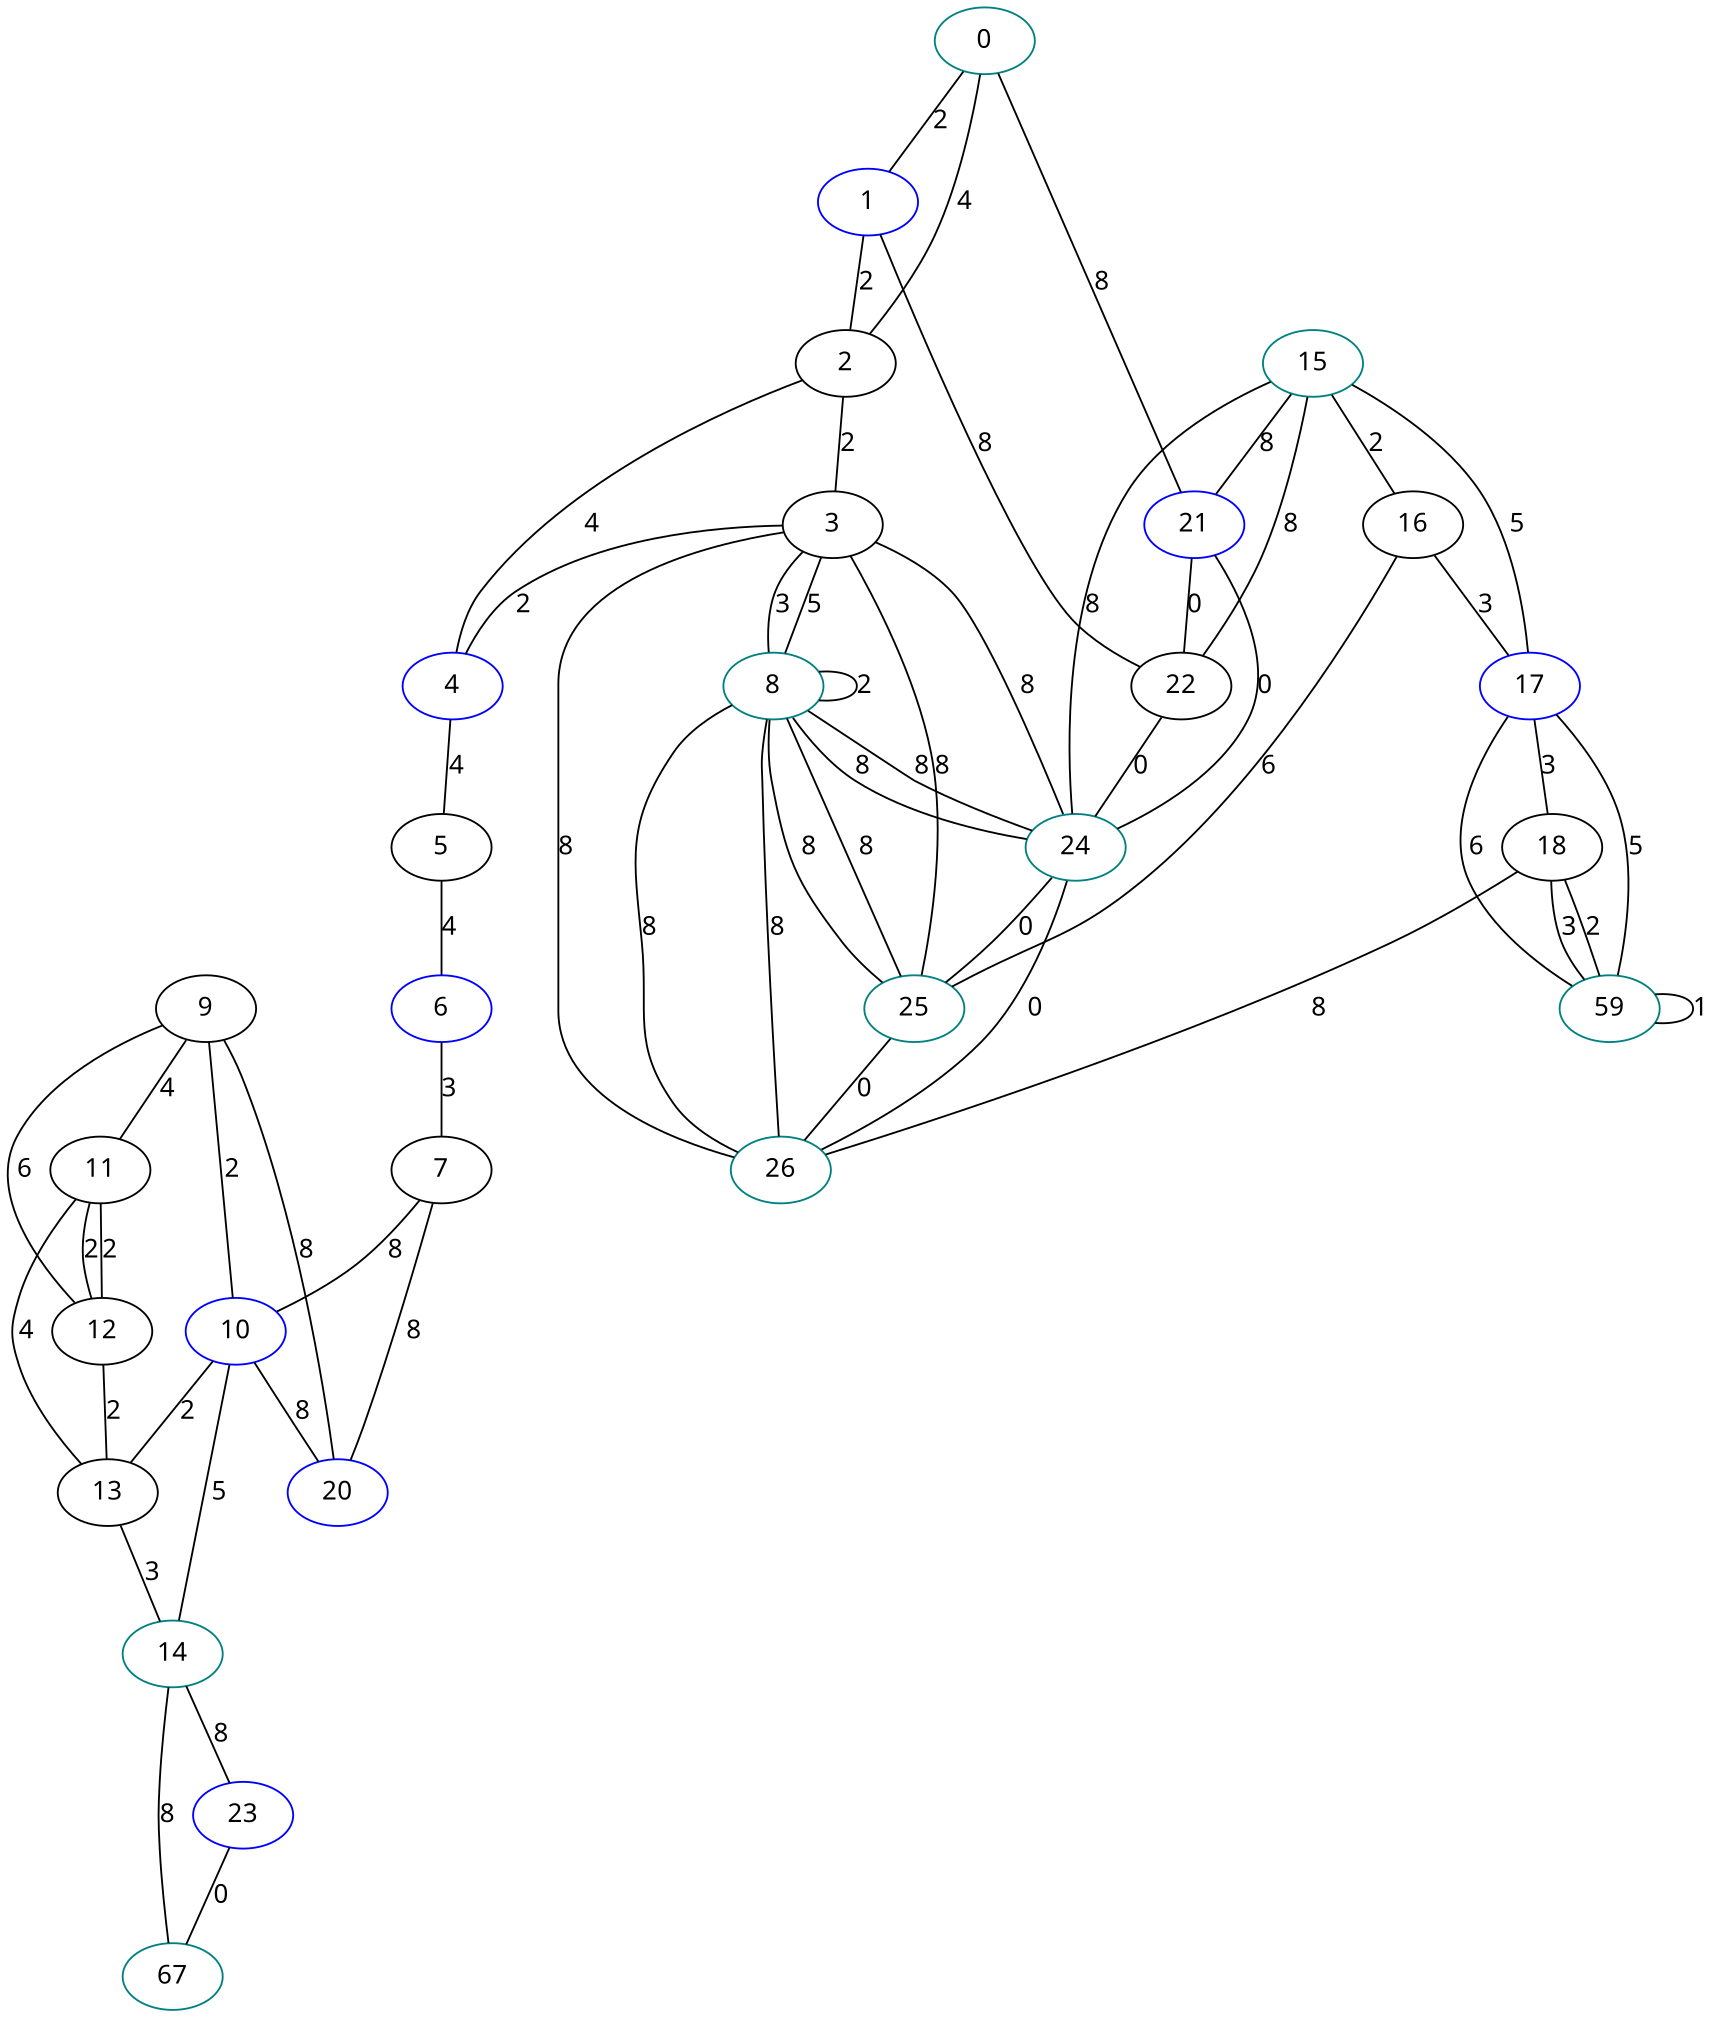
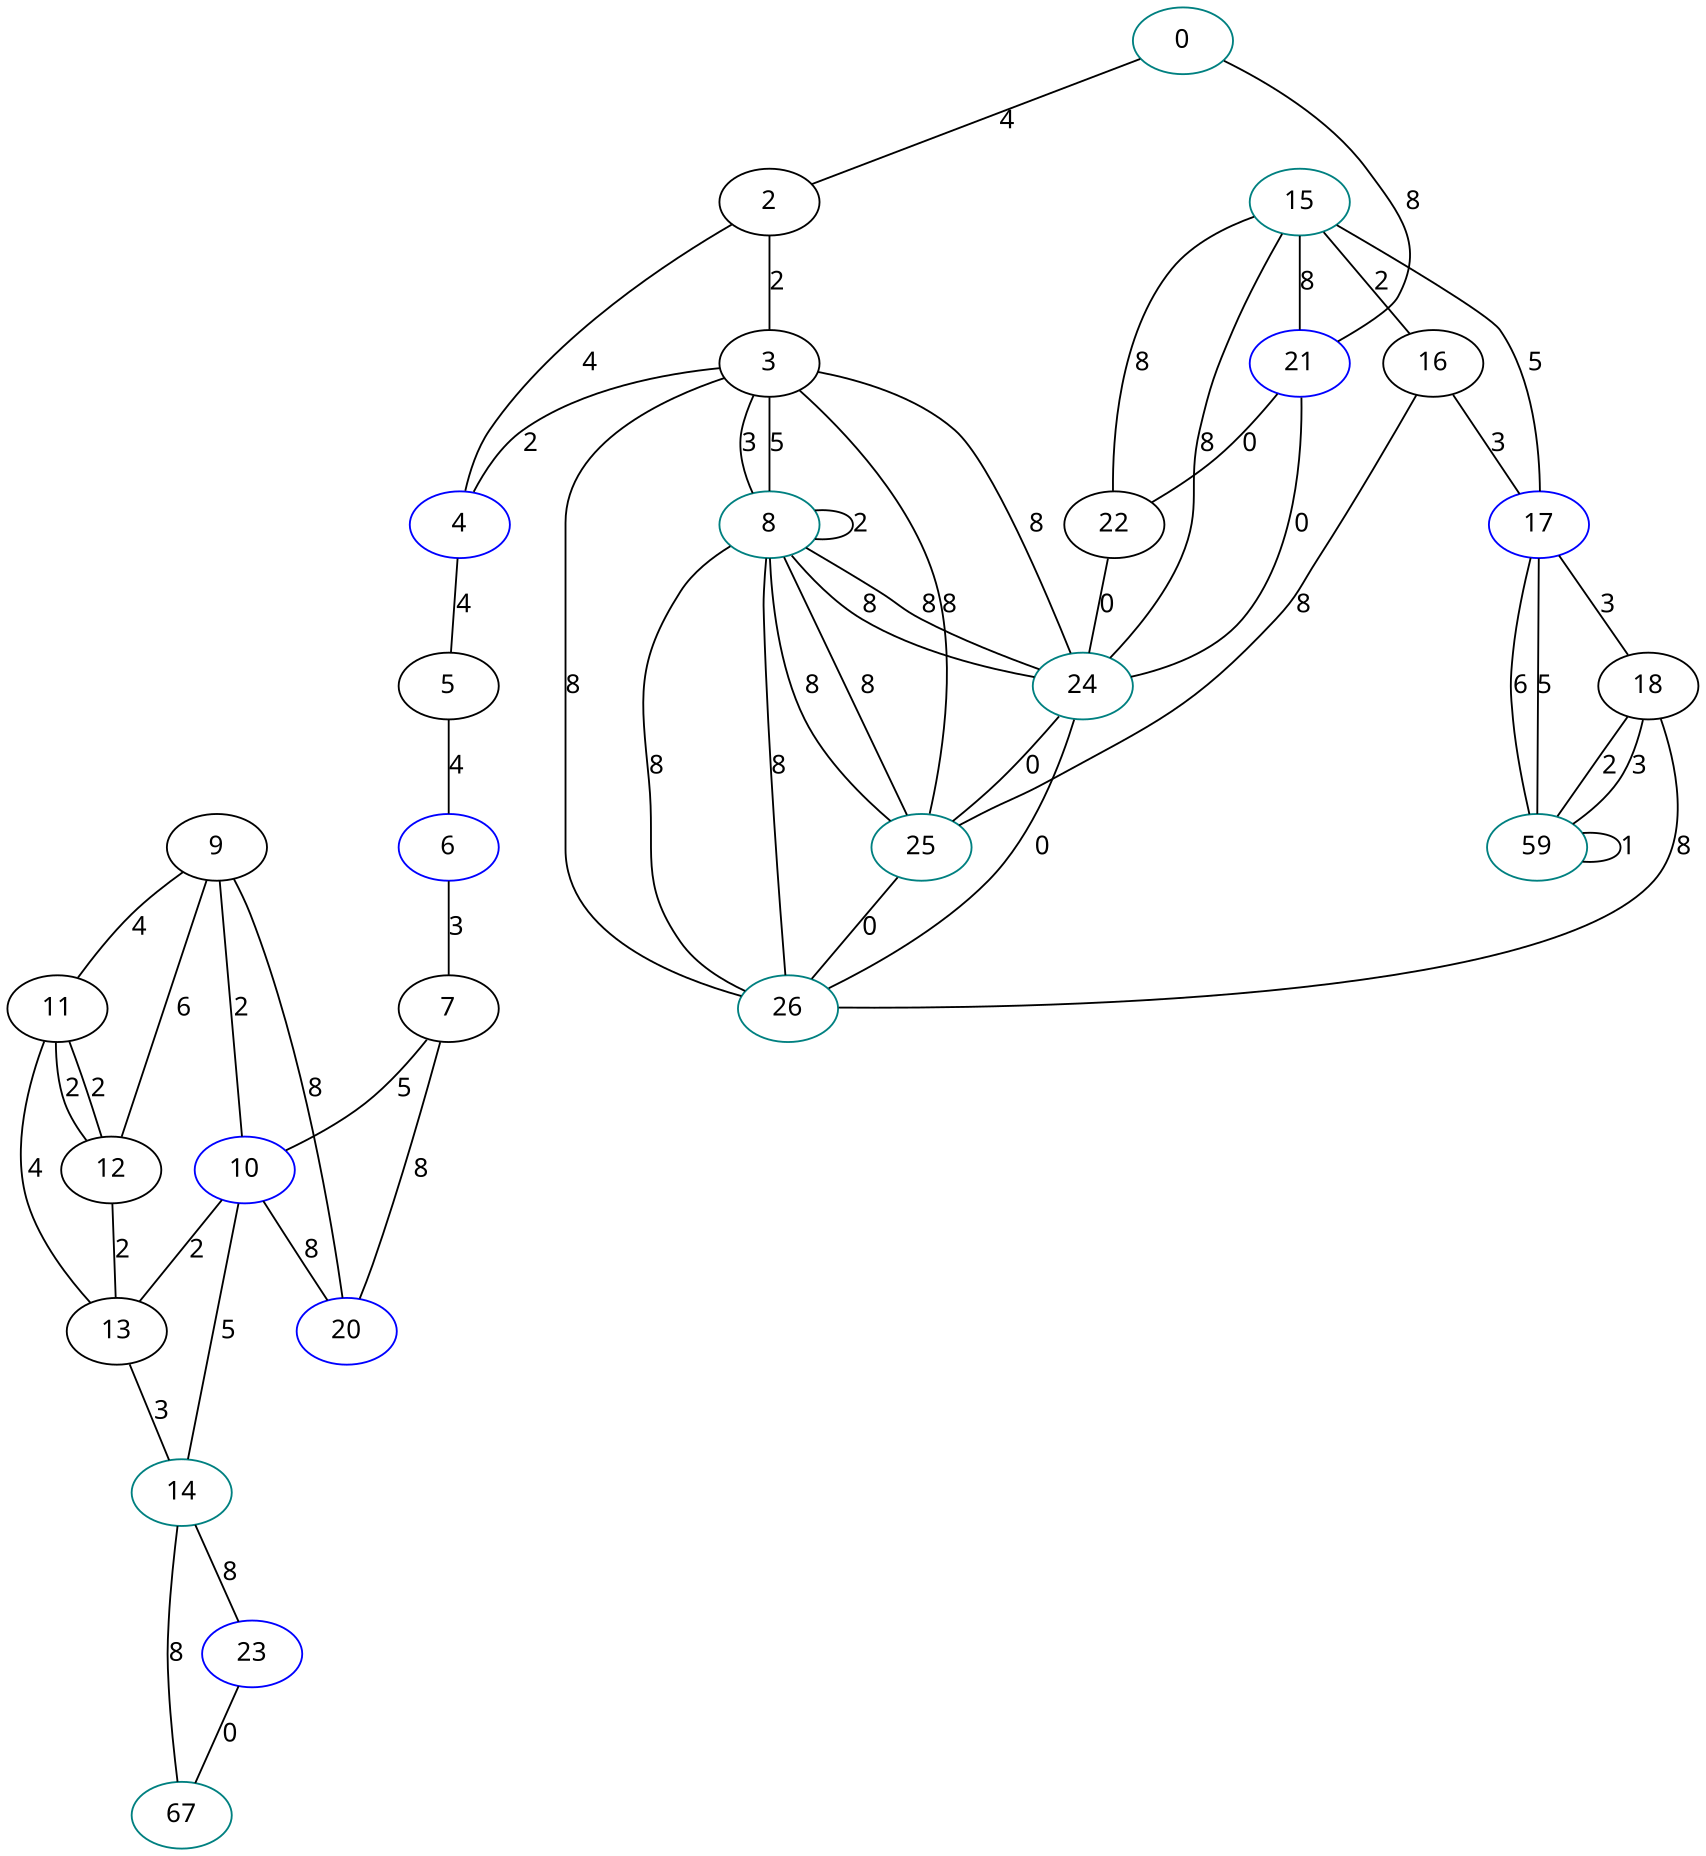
(868, 202) -> none
(1269, 767) -> (1304, 605)
(396, 1251) -> (405, 1089)
